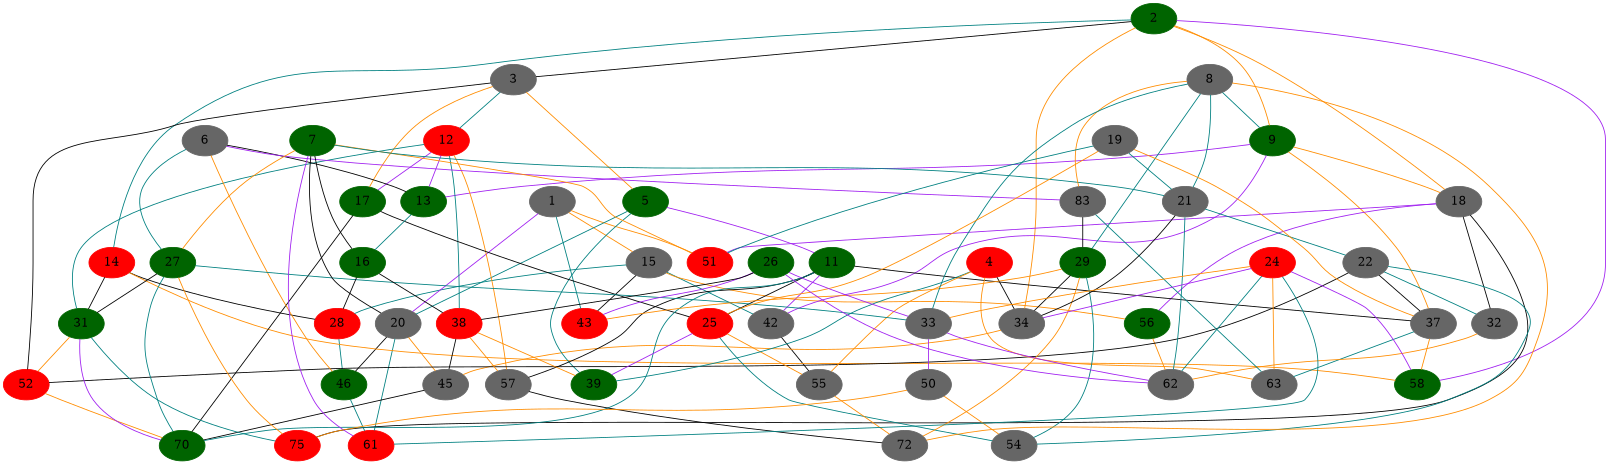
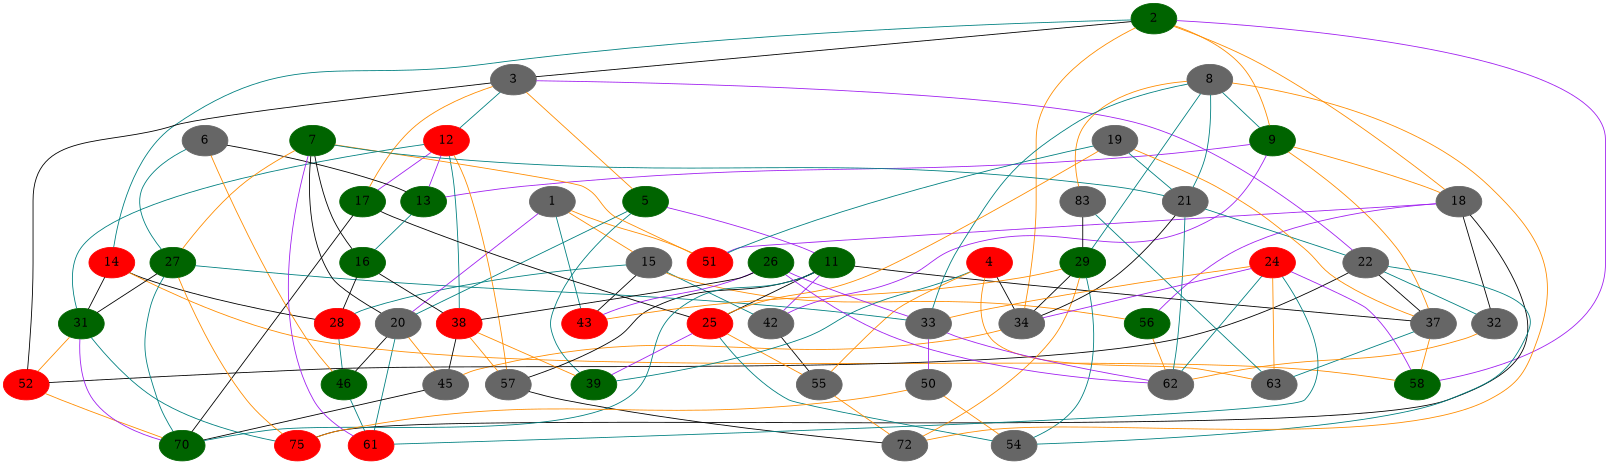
none -> (963, 99)
(663, 182) -> none
